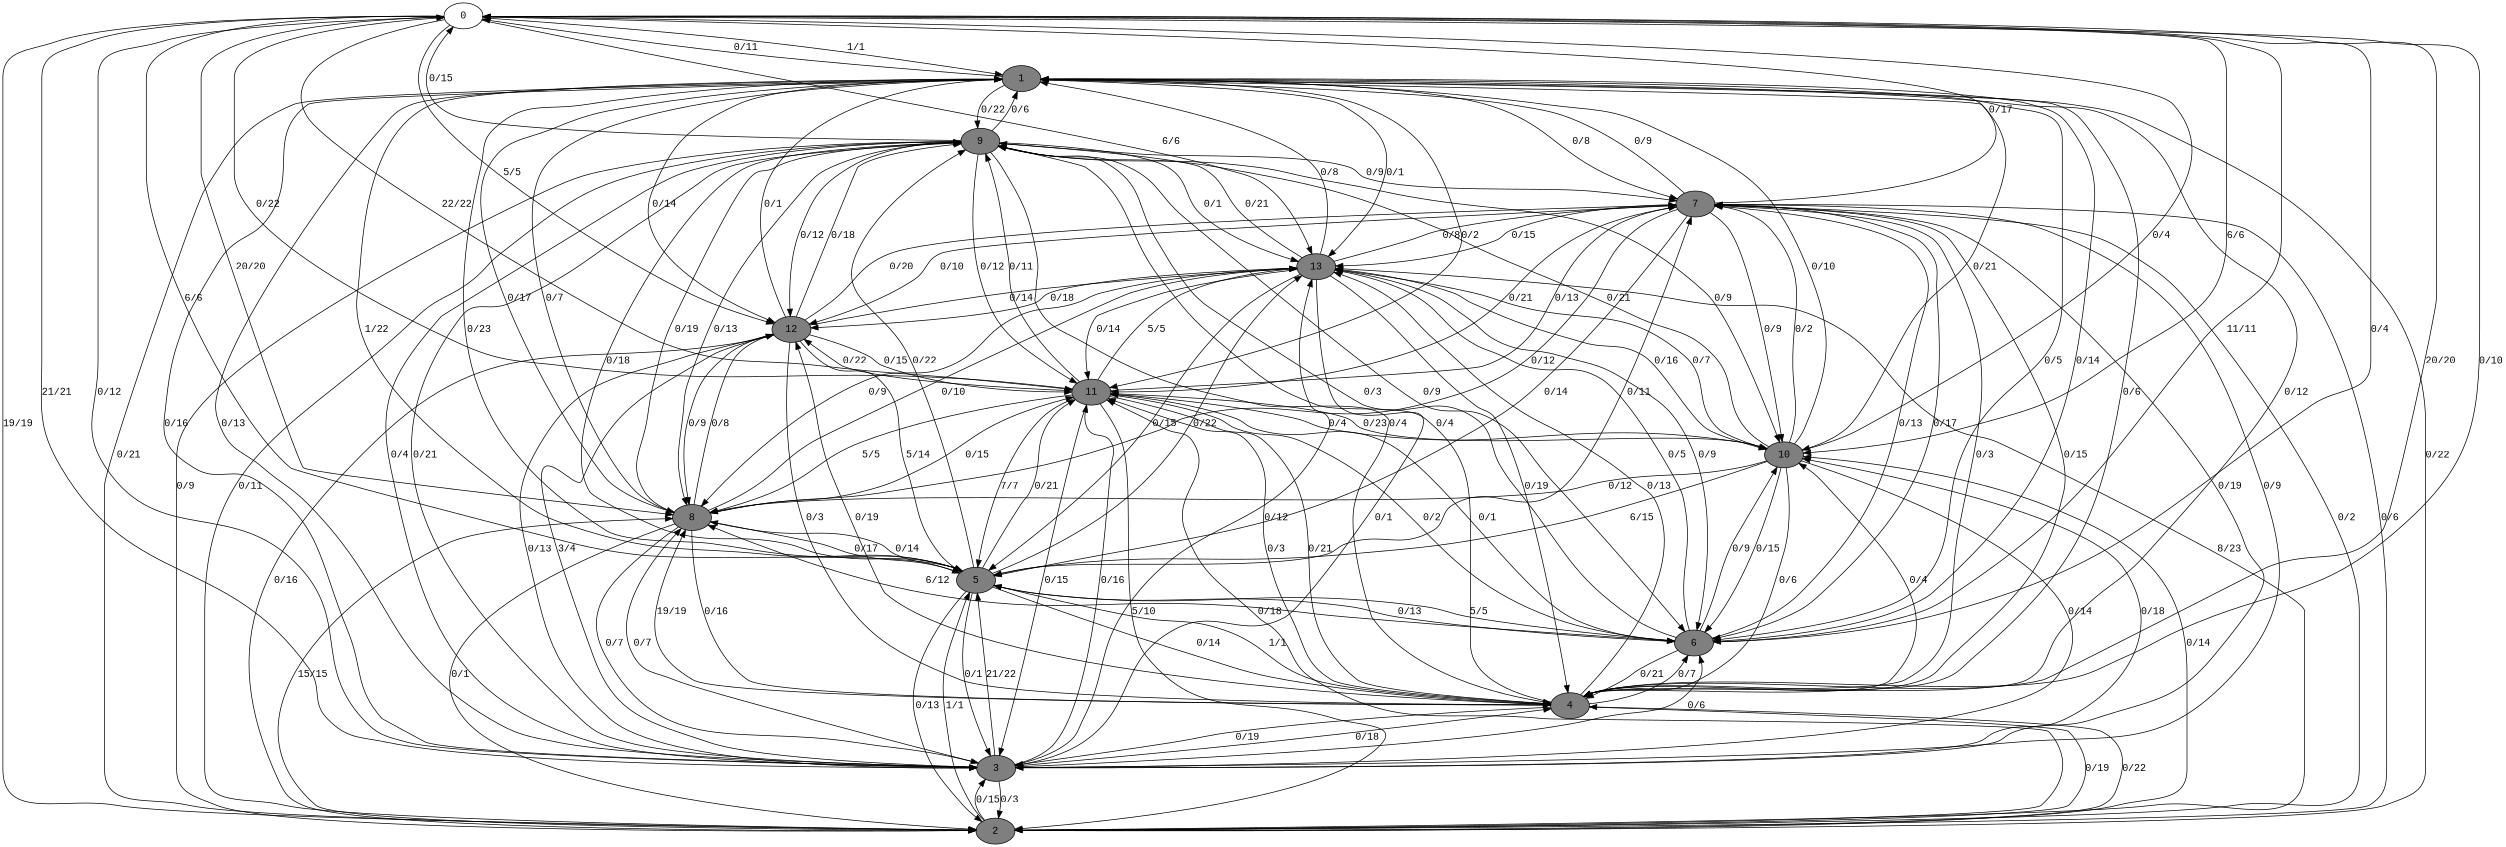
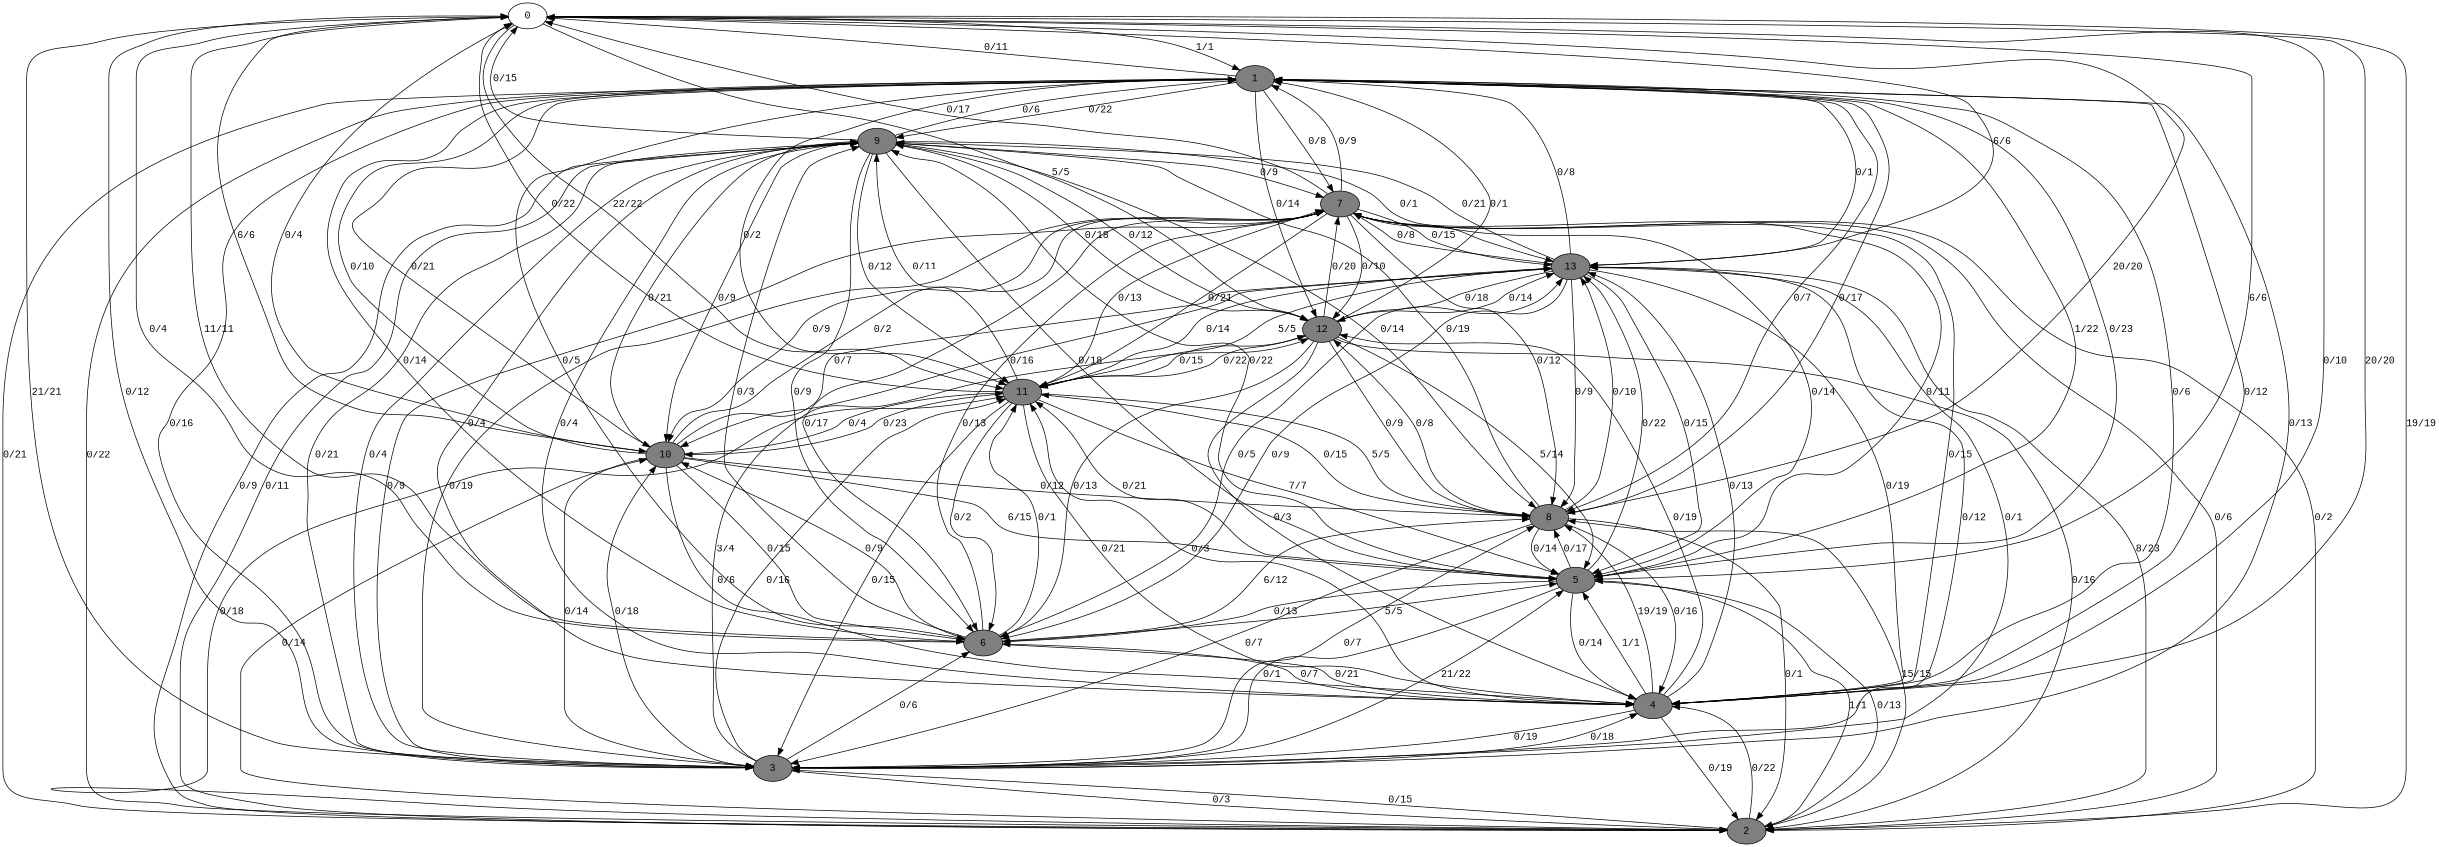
(726, 329) -> (1393, 329)
(1961, 516) -> none
(550, 638) -> (1108, 438)
(1893, 677) -> none
(1321, 715) -> none
